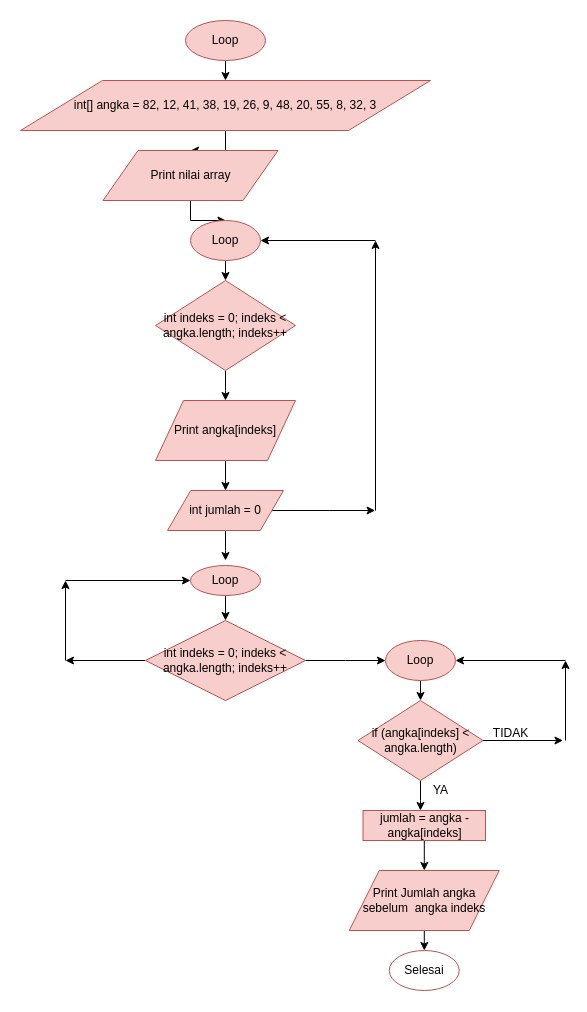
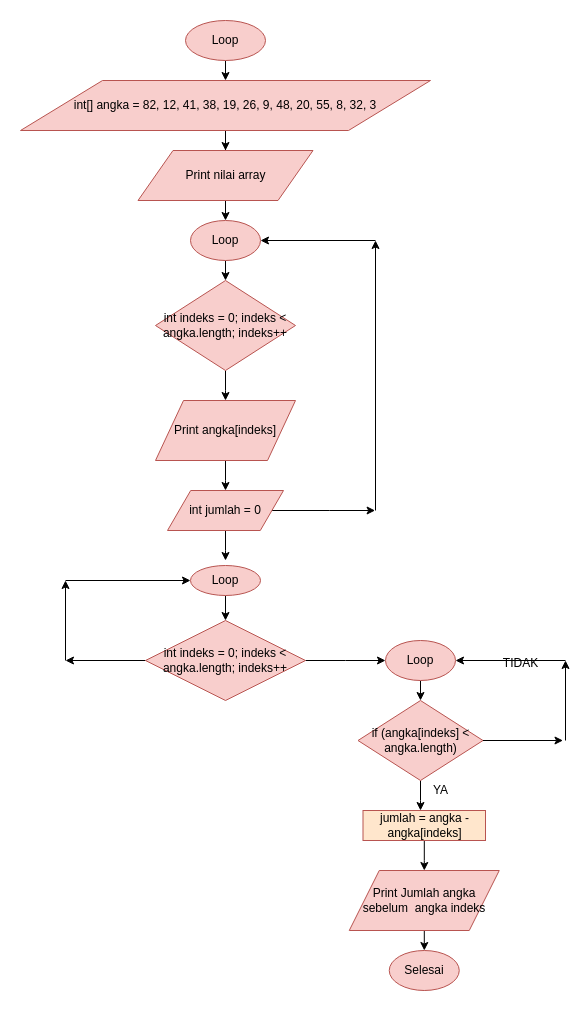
(191, 176) -> (226, 176)
(511, 734) -> (521, 664)
(424, 826) -> (424, 826)
(424, 971) -> (424, 971)
